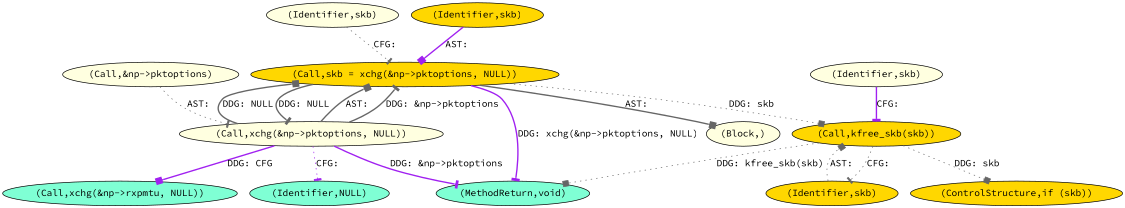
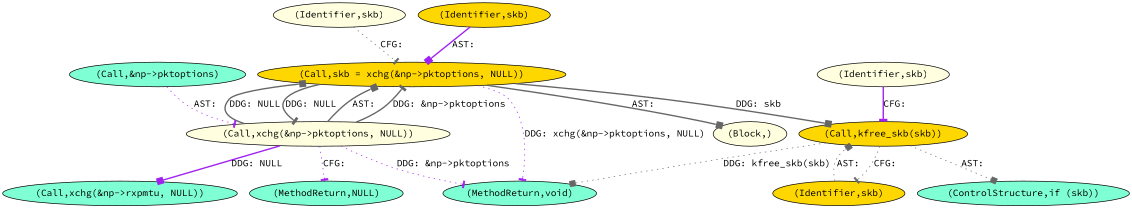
(151, 74) -> (158, 74)
(663, 100) -> (670, 100)
(190, 111) -> (196, 111)
(513, 120) -> (520, 120)
(250, 164) -> (257, 164)
(977, 164) -> (976, 164)
(393, 170) -> (400, 170)
(320, 193) -> (326, 193)
(1017, 193) -> (1023, 193)
